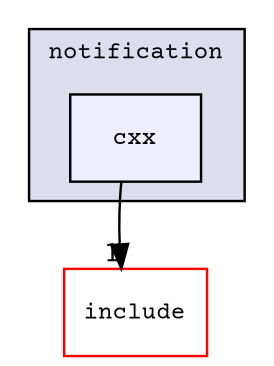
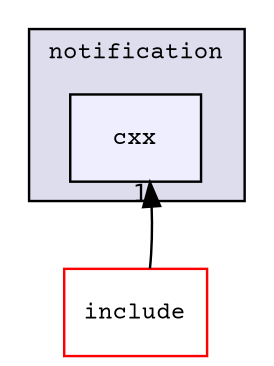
(119, 216) -> (152, 238)
